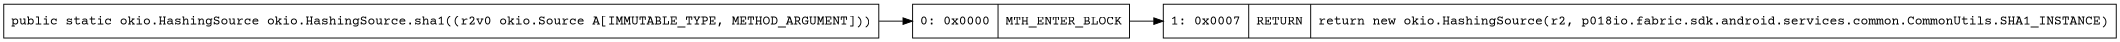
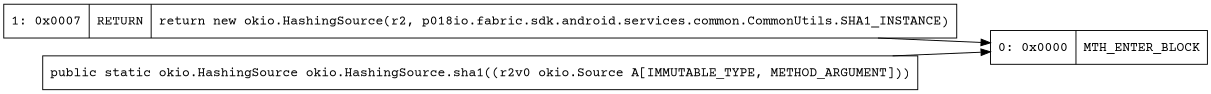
(1142, 21) -> (929, 40)
